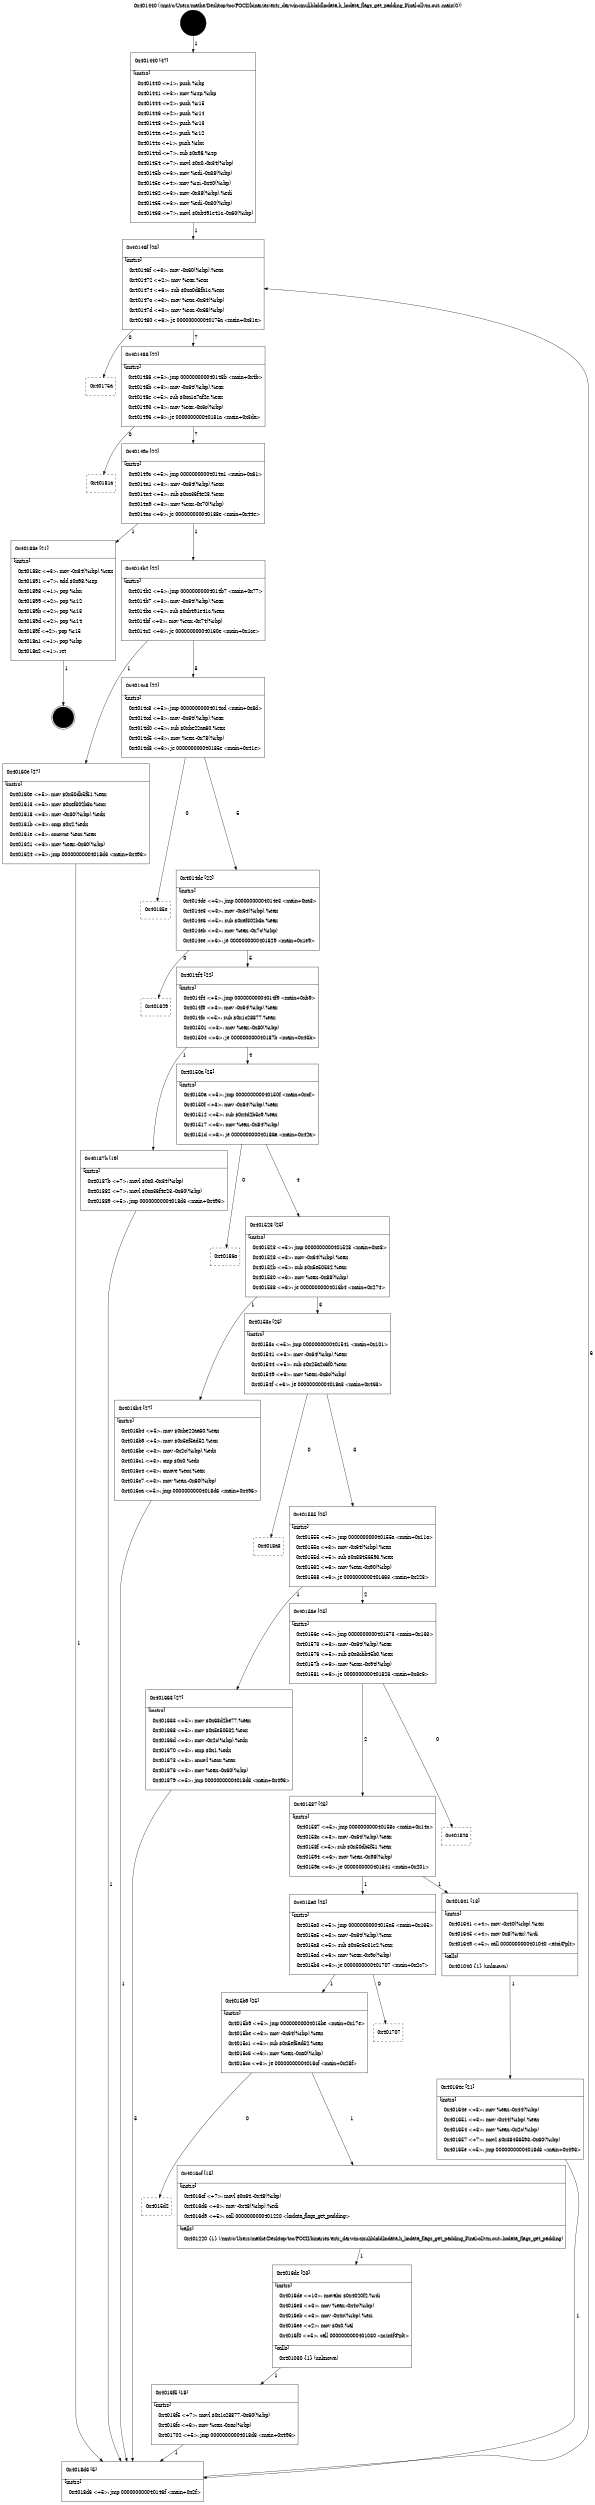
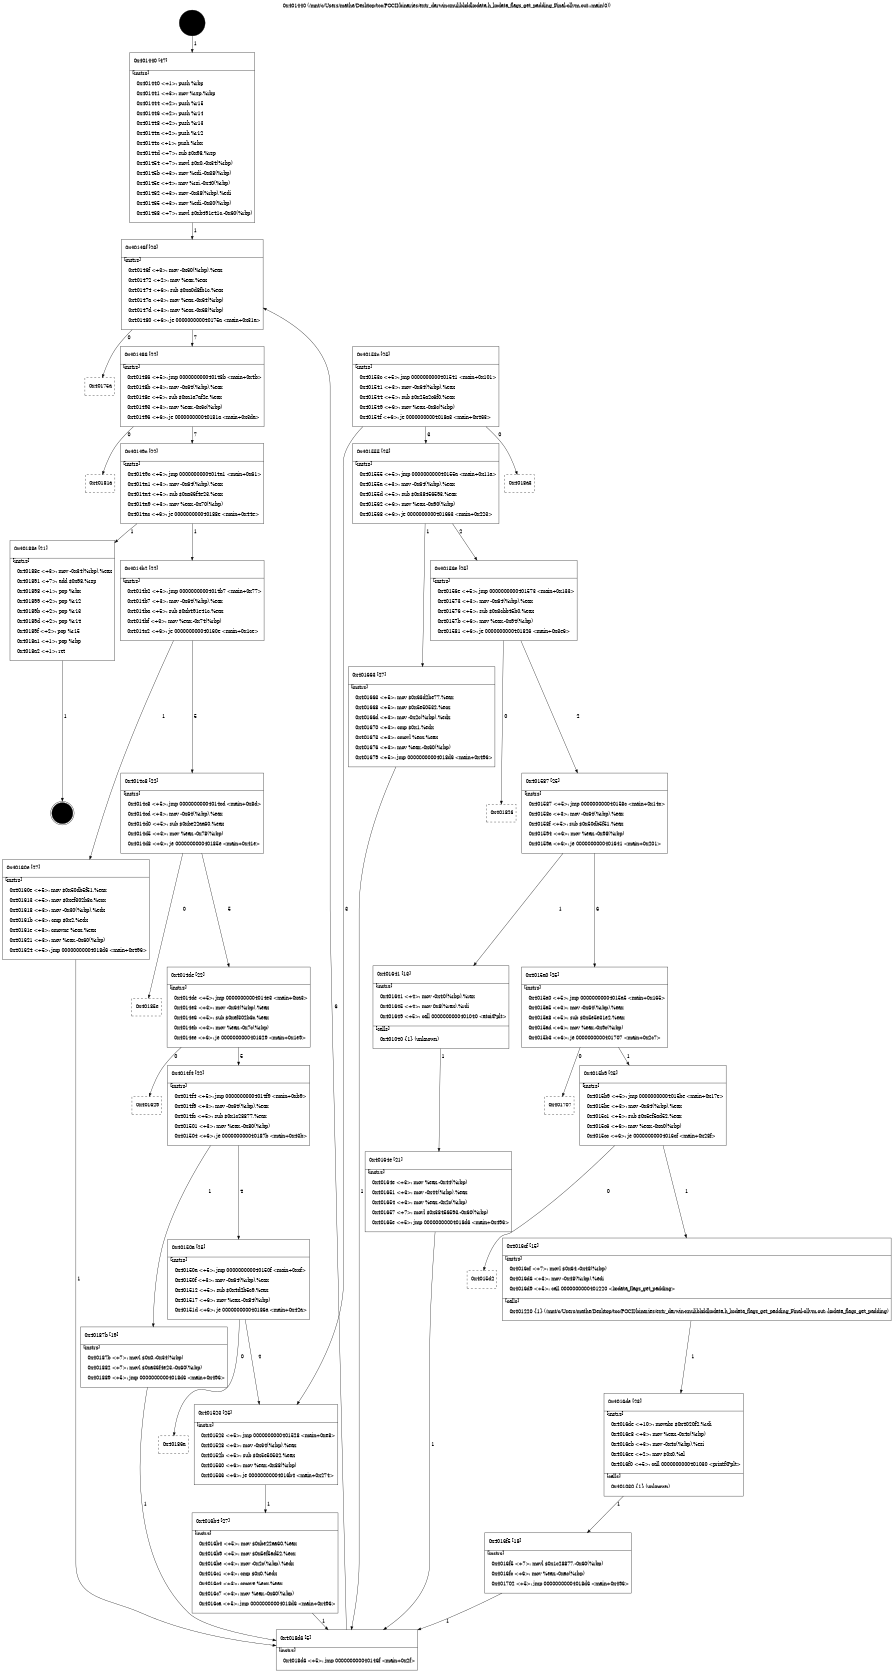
(318, 1304) -> (344, 916)
(365, 1885) -> (597, 910)
(135, 2119) -> (361, 1192)
